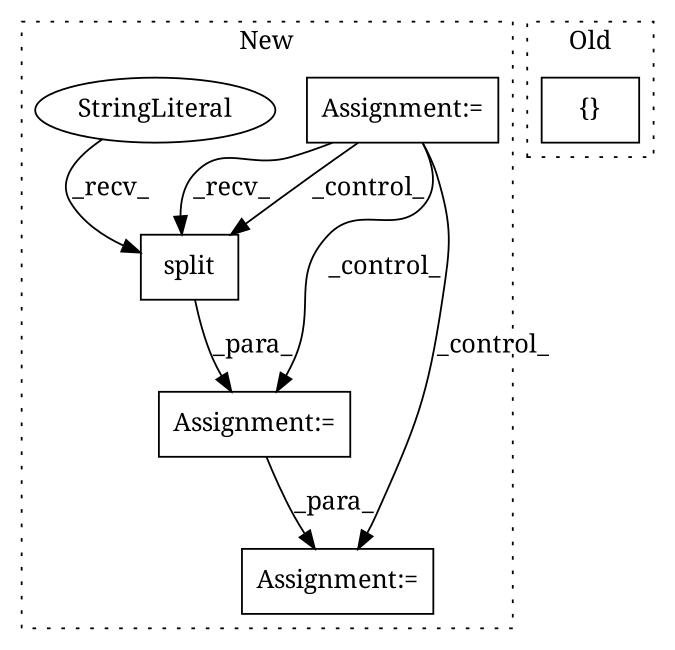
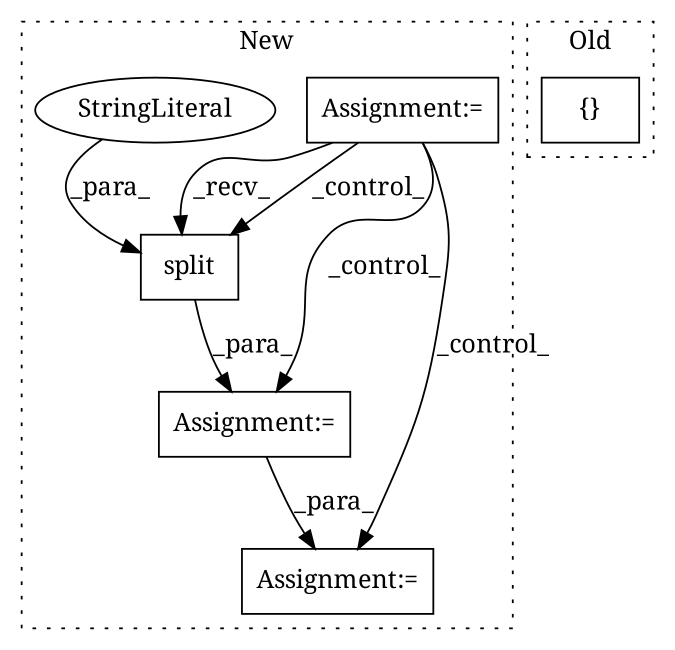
(111, 189) -> (111, 189)
